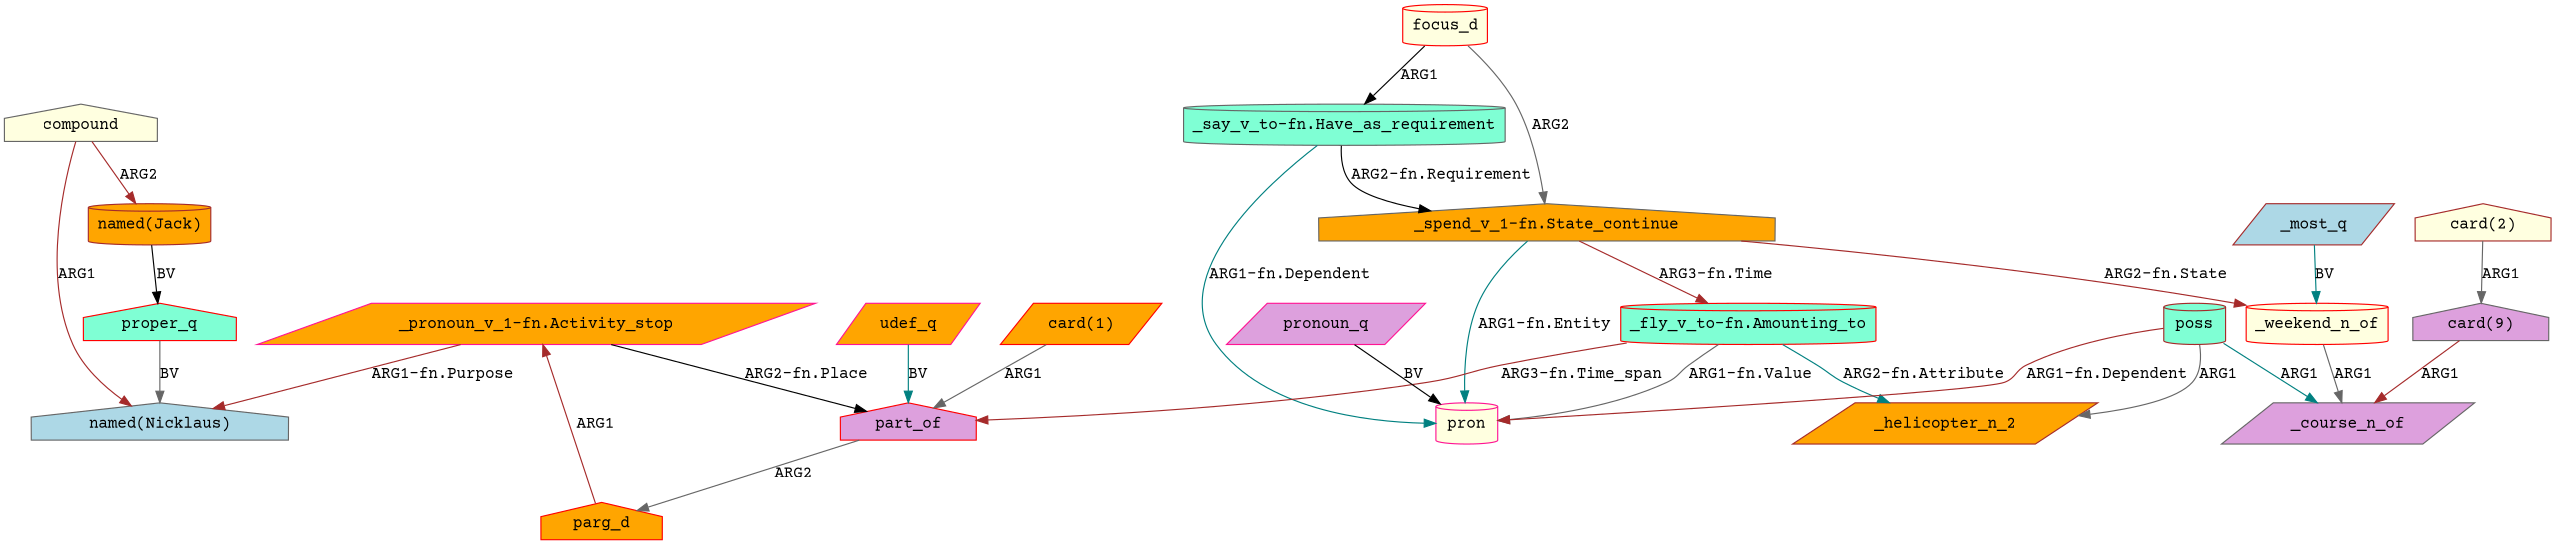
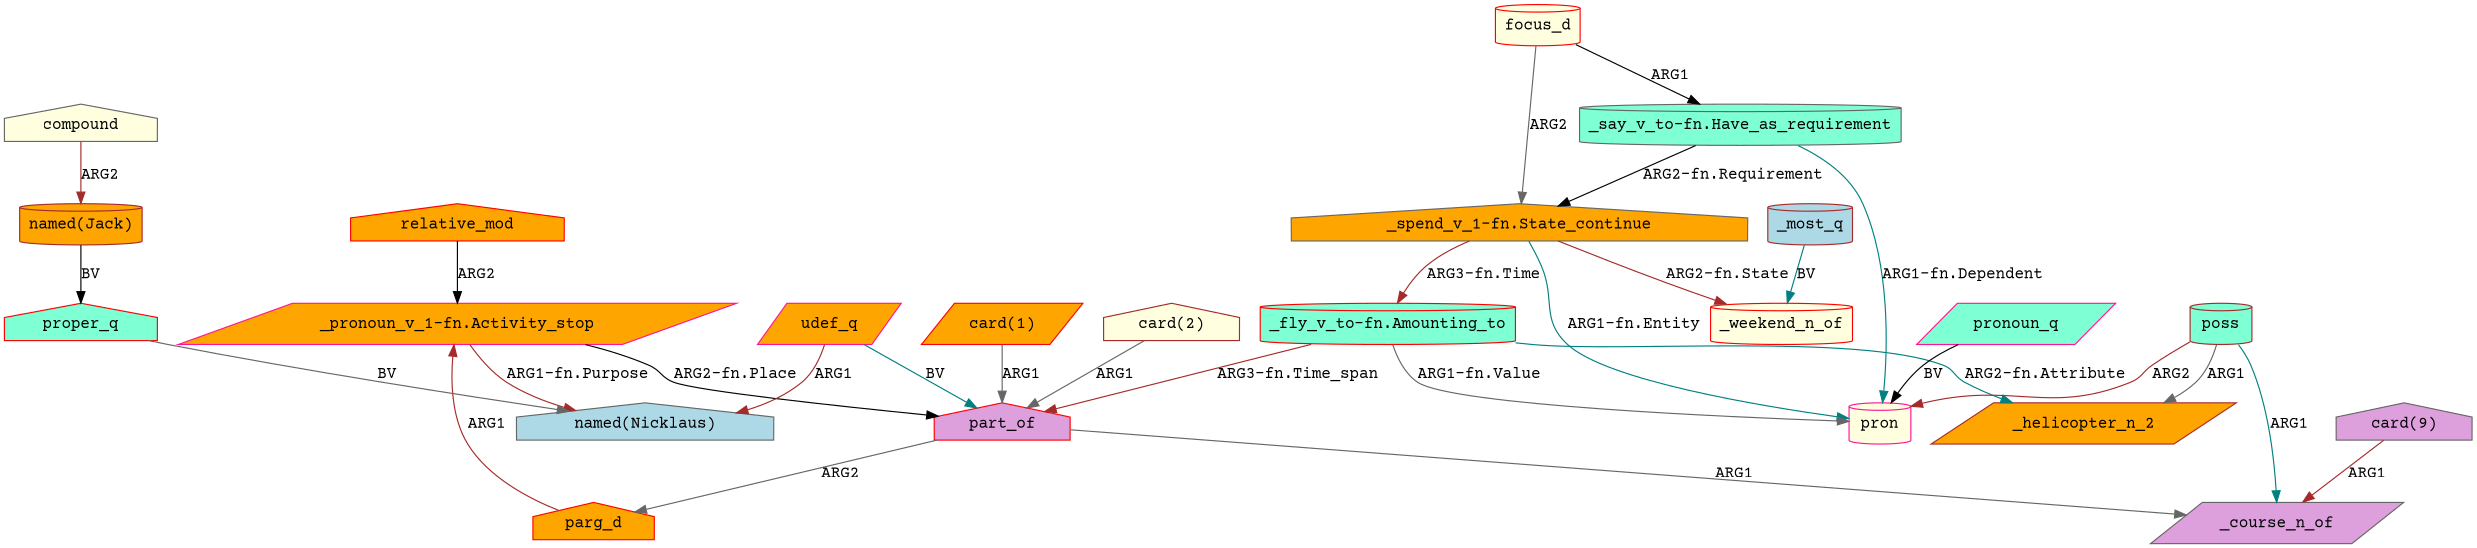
none -> (457, 224)
(2314, 224) -> (1810, 224)
(2482, 266) -> (1091, 371)
(58, 280) -> (795, 387)
(1326, 324) -> (2016, 324)
(2331, 368) -> (1622, 472)
(2107, 374) -> (2172, 374)
